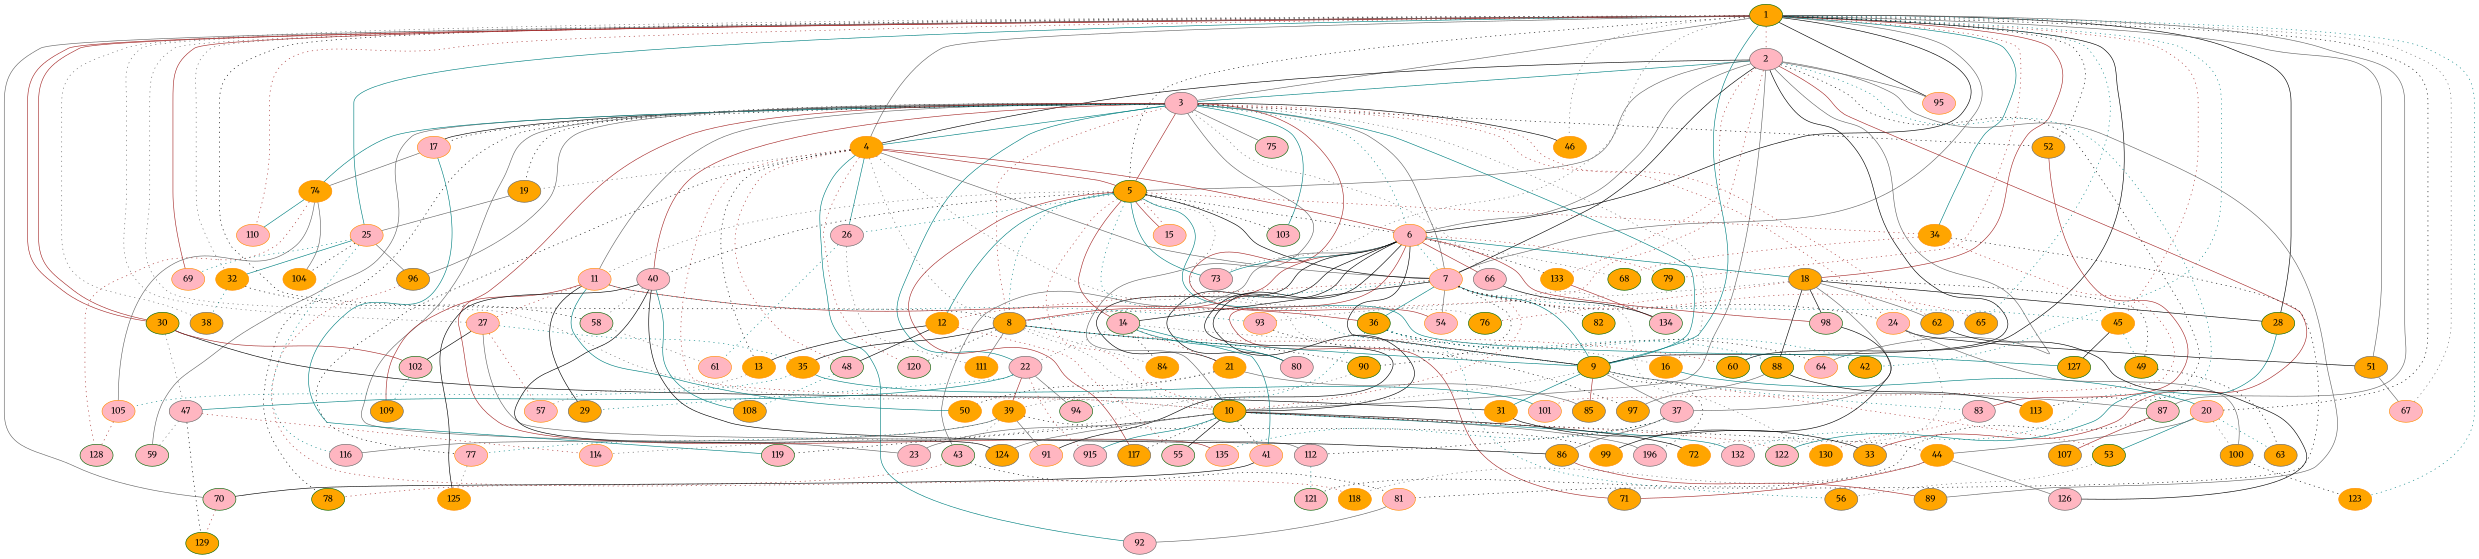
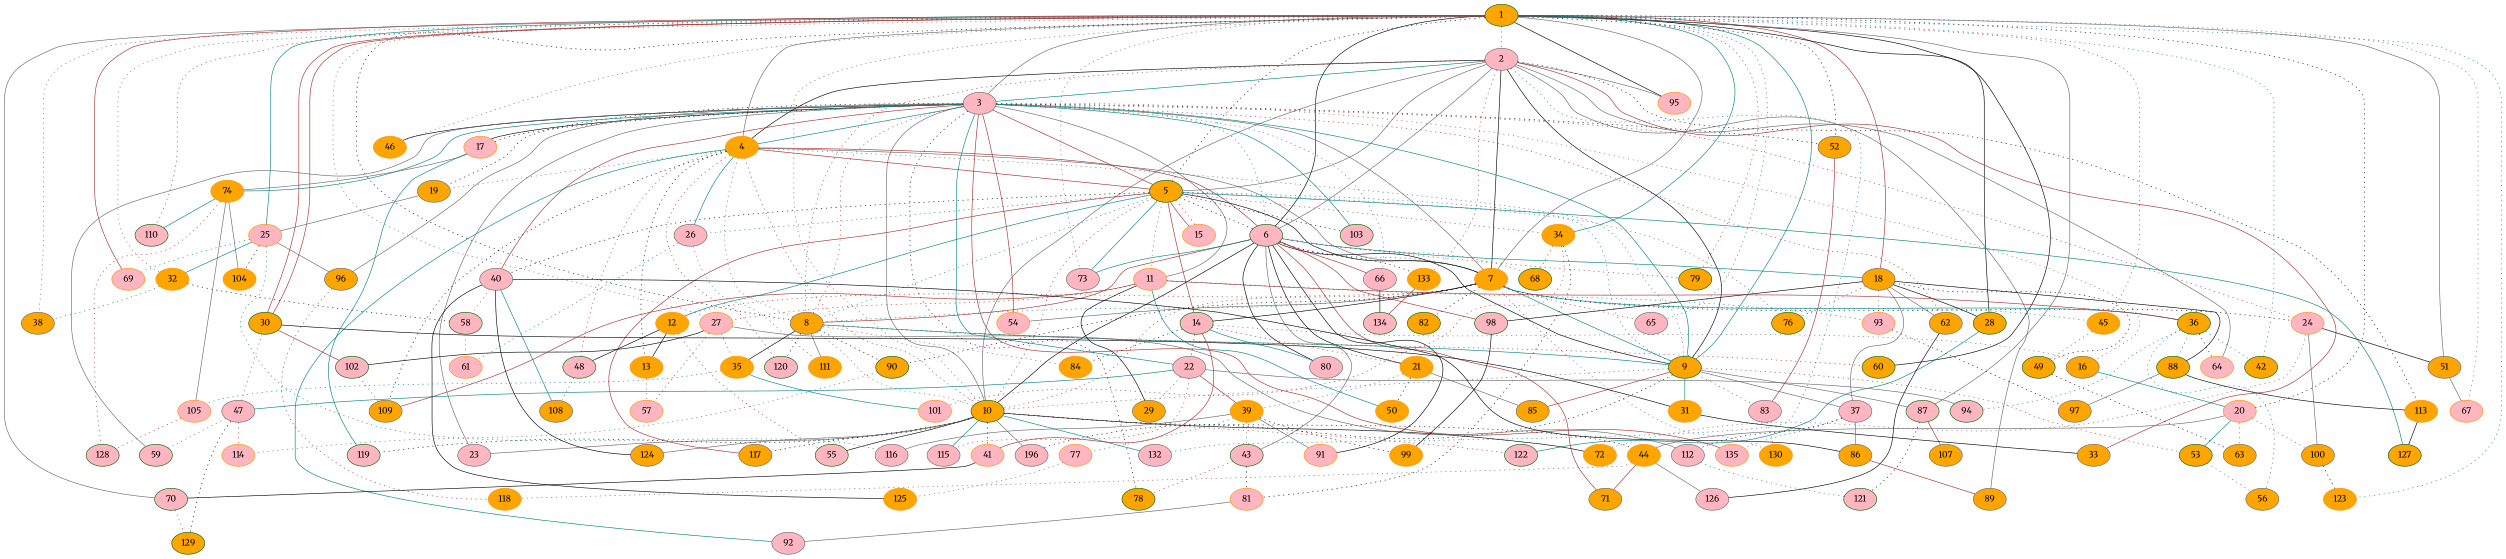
(1272, 147) -> none
(253, 235) -> (152, 235)
(1410, 235) -> (1266, 235)
(491, 273) -> (533, 228)
(1446, 279) -> (1491, 279)
(1981, 323) -> (1651, 323)
(2096, 345) -> (2413, 433)
(1065, 349) -> (1193, 345)
(1254, 359) -> (1197, 415)
(1666, 367) -> (2083, 367)
(1090, 455) -> (944, 455)
